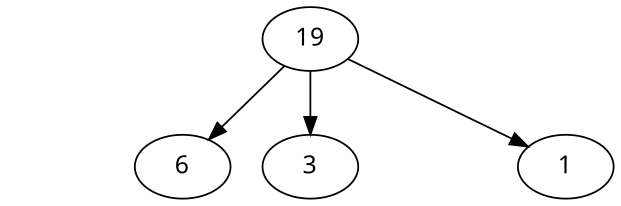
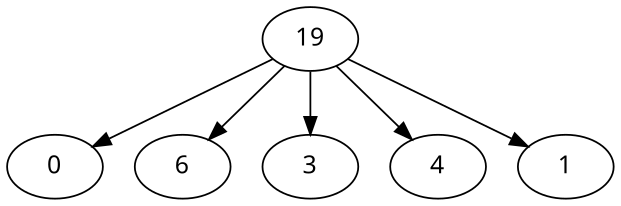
none -> (55, 167)
none -> (438, 167)
